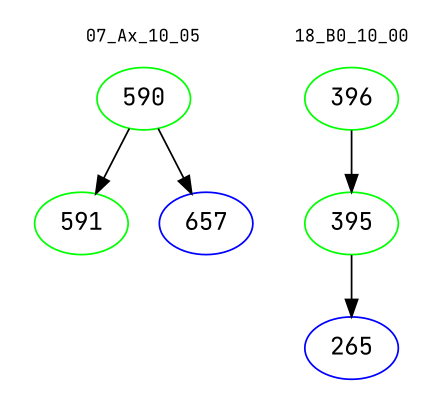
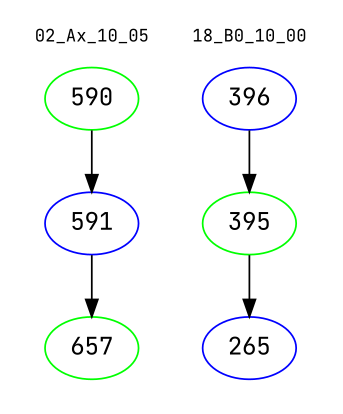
(144, 37) -> (93, 37)
(352, 99) -> (249, 99)
(171, 153) -> (92, 277)
(81, 223) -> (92, 223)
(206, 223) -> (92, 348)
